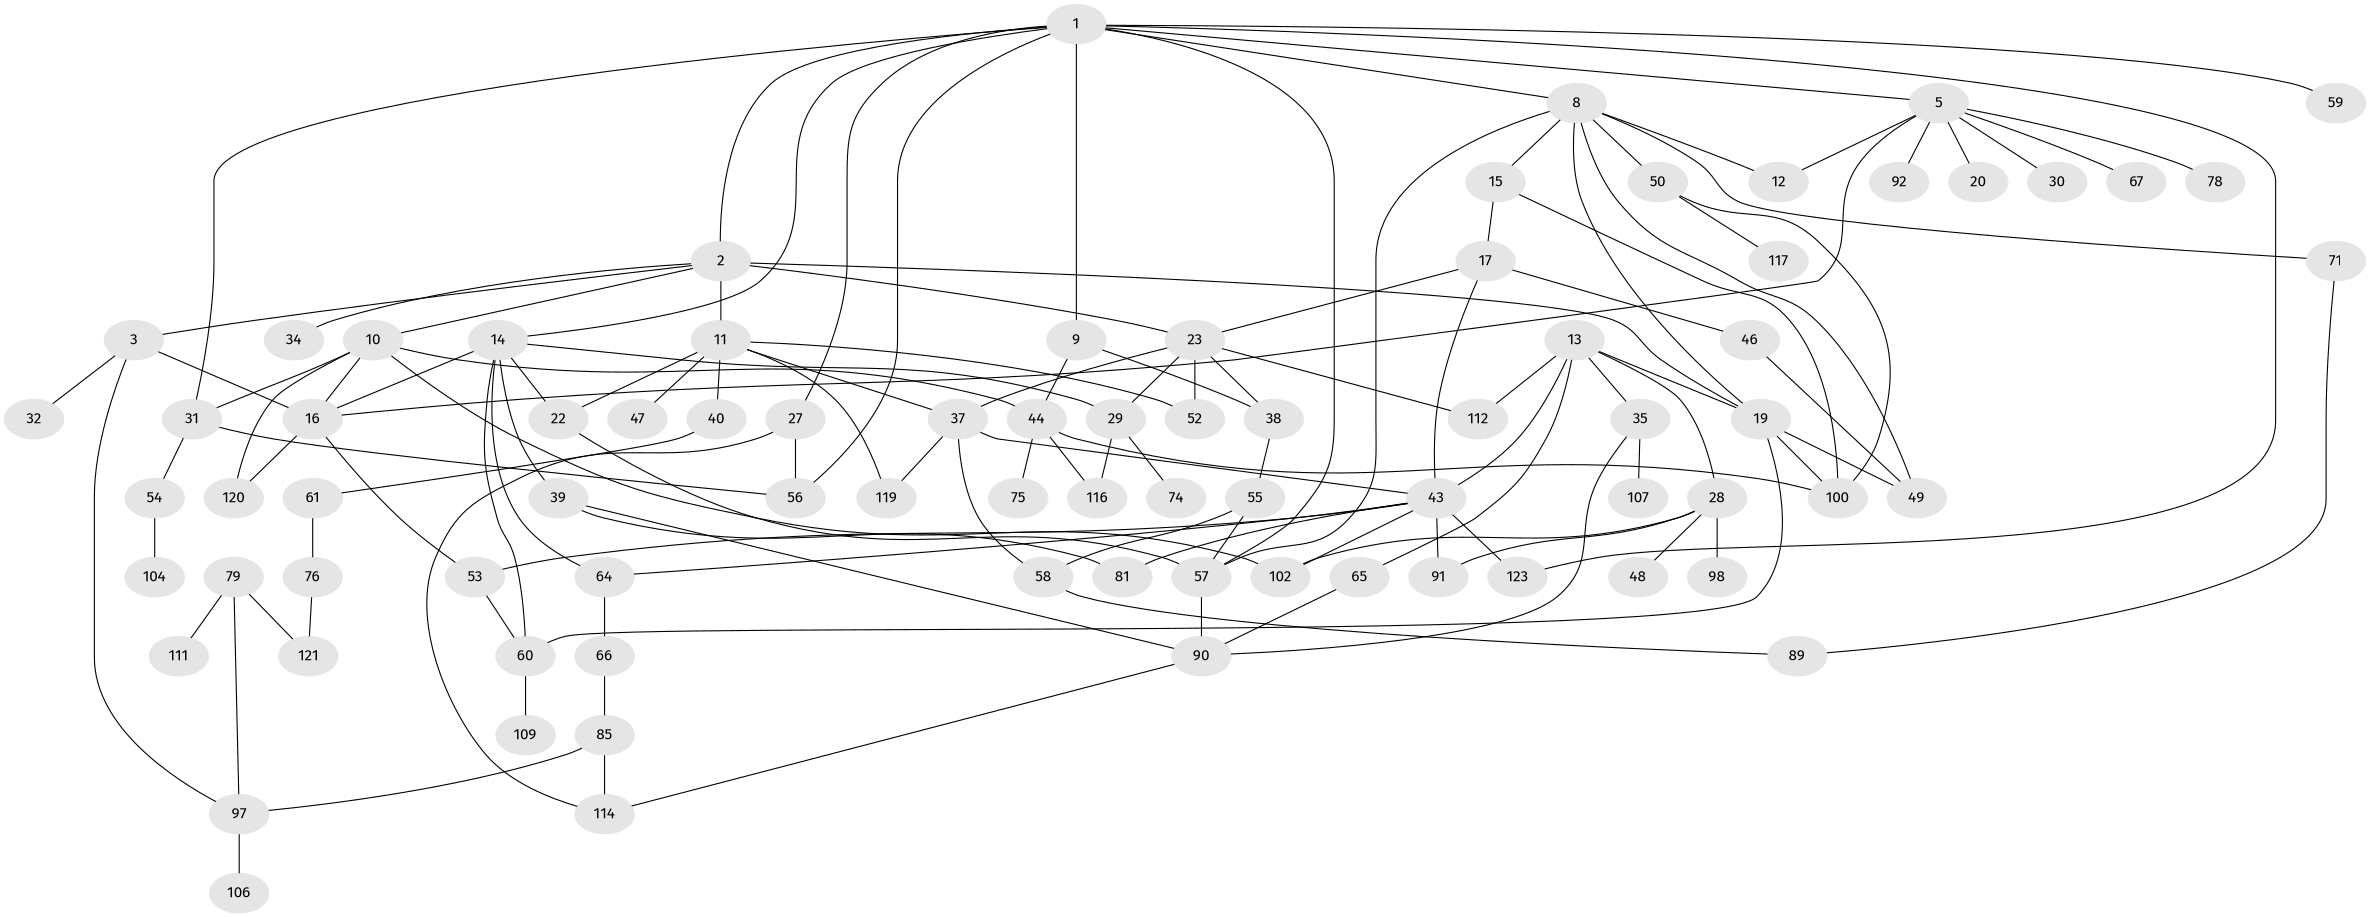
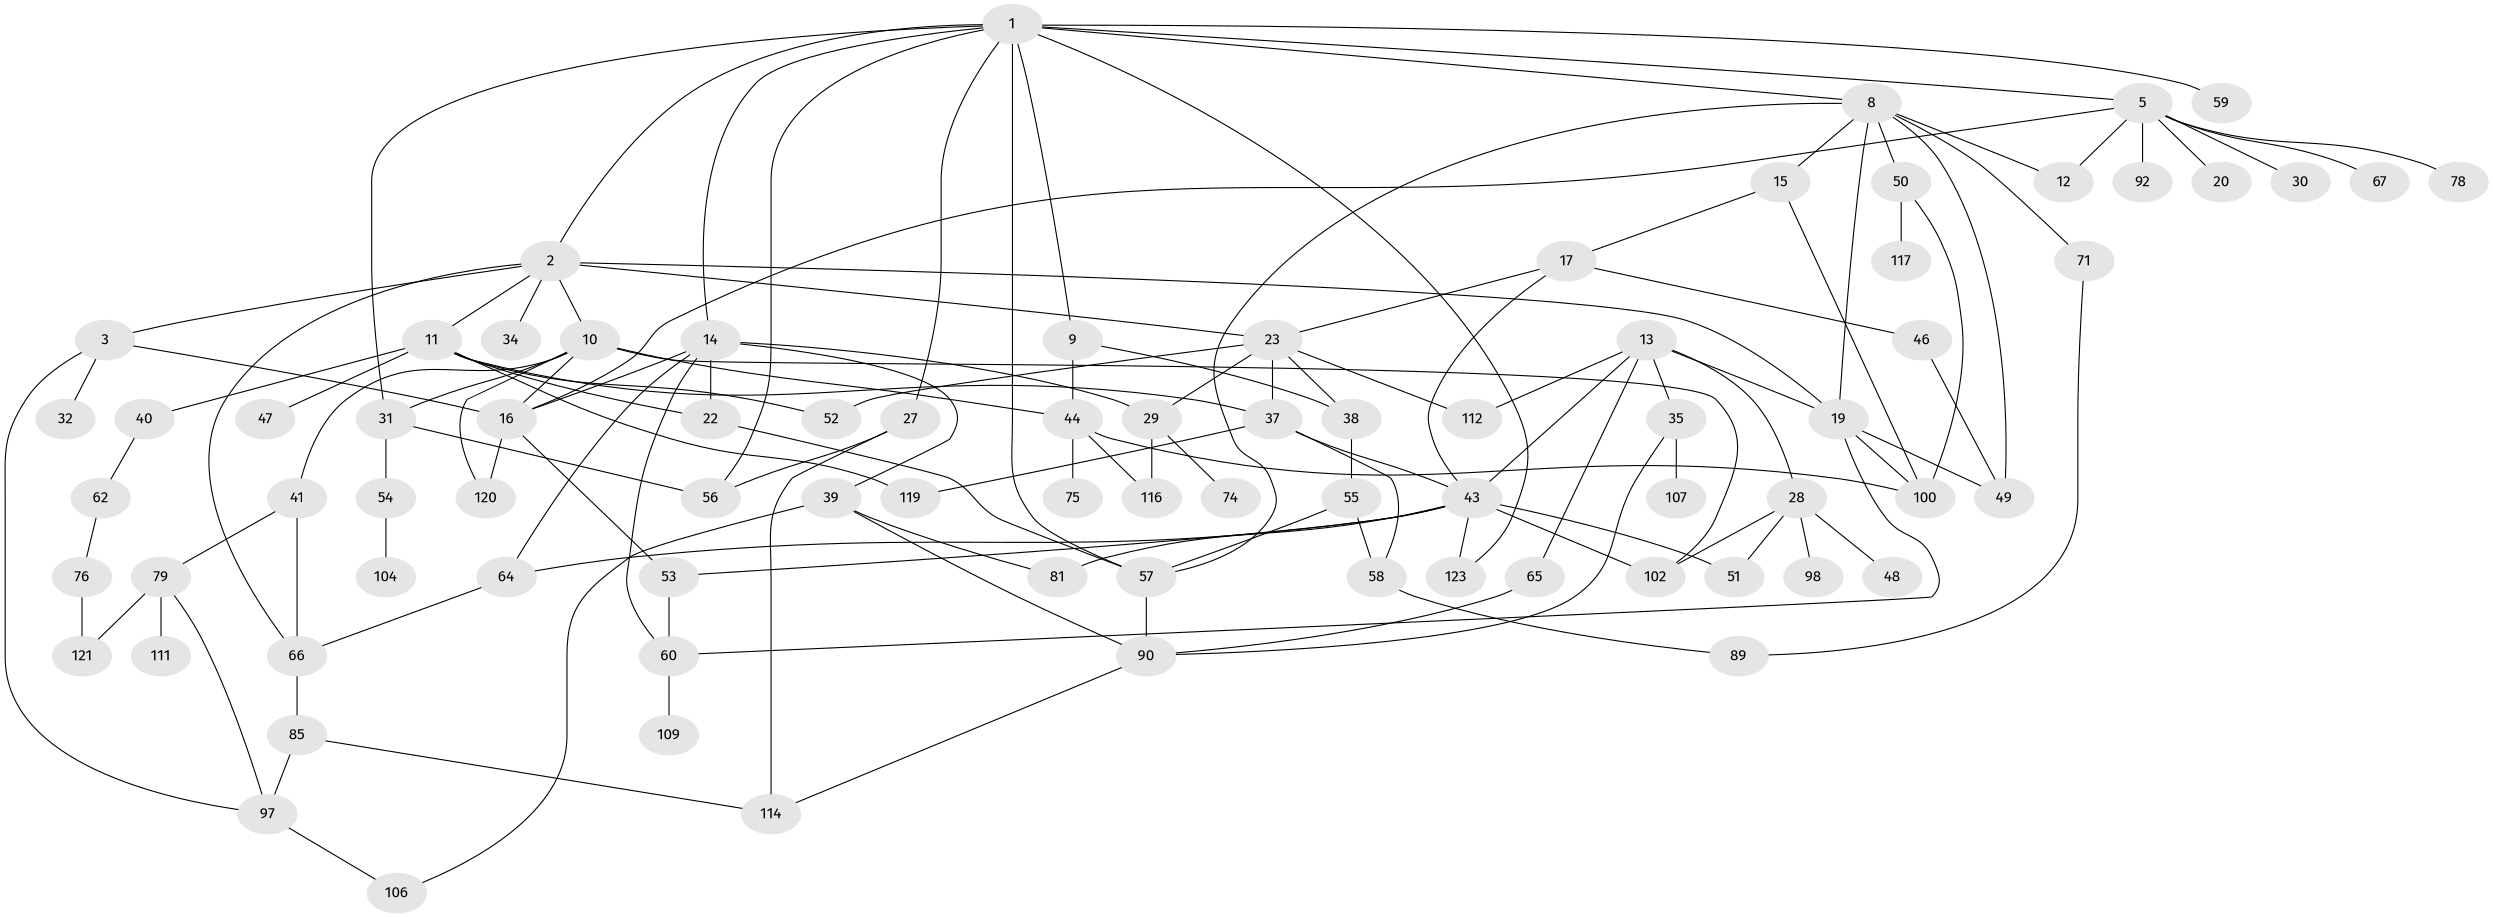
none -> (260, 360)
none -> (297, 498)
(313, 498) -> (101, 498)
(1438, 577) -> (1734, 577)
none -> (567, 652)
